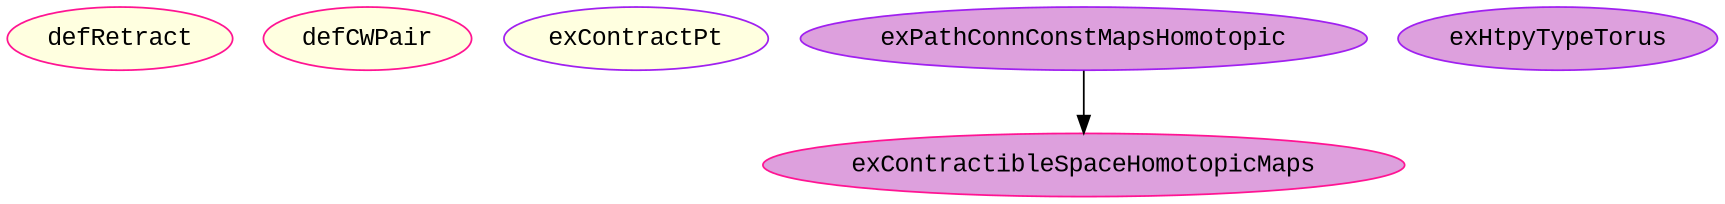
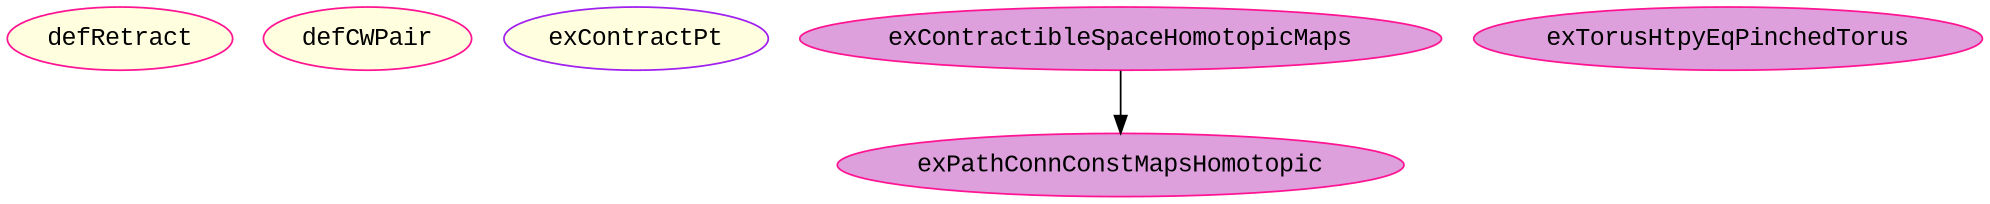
(1084, 39) -> (1121, 165)
(1558, 39) -> none
none -> (1728, 39)
(1084, 93) -> (1121, 93)
